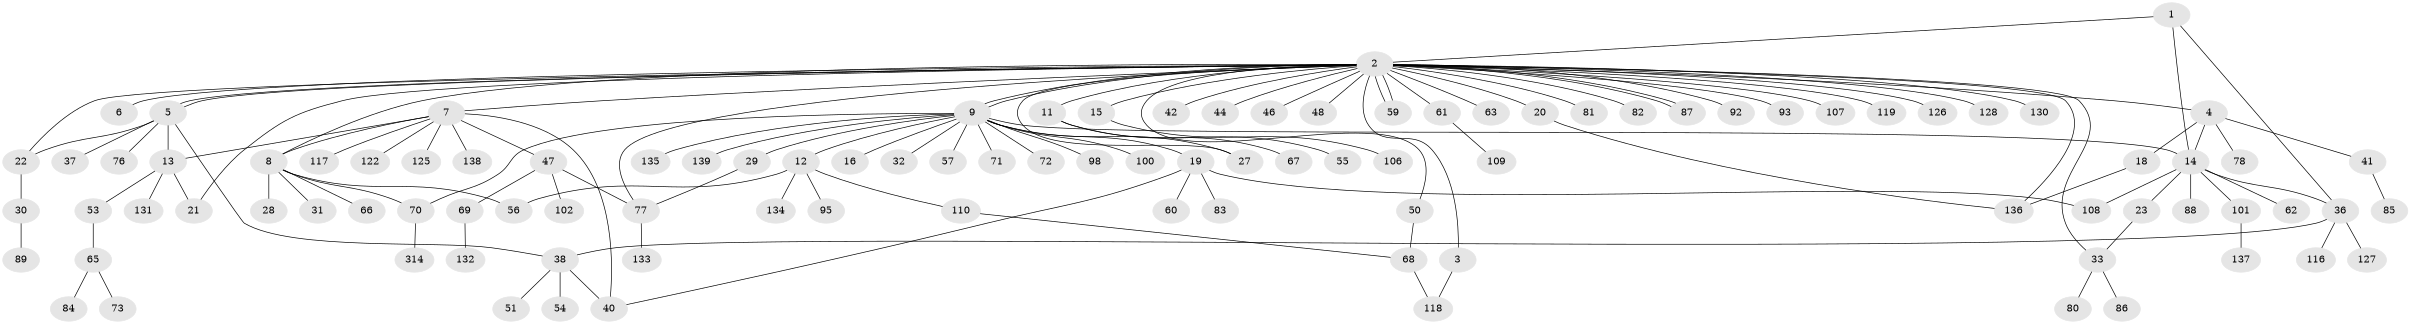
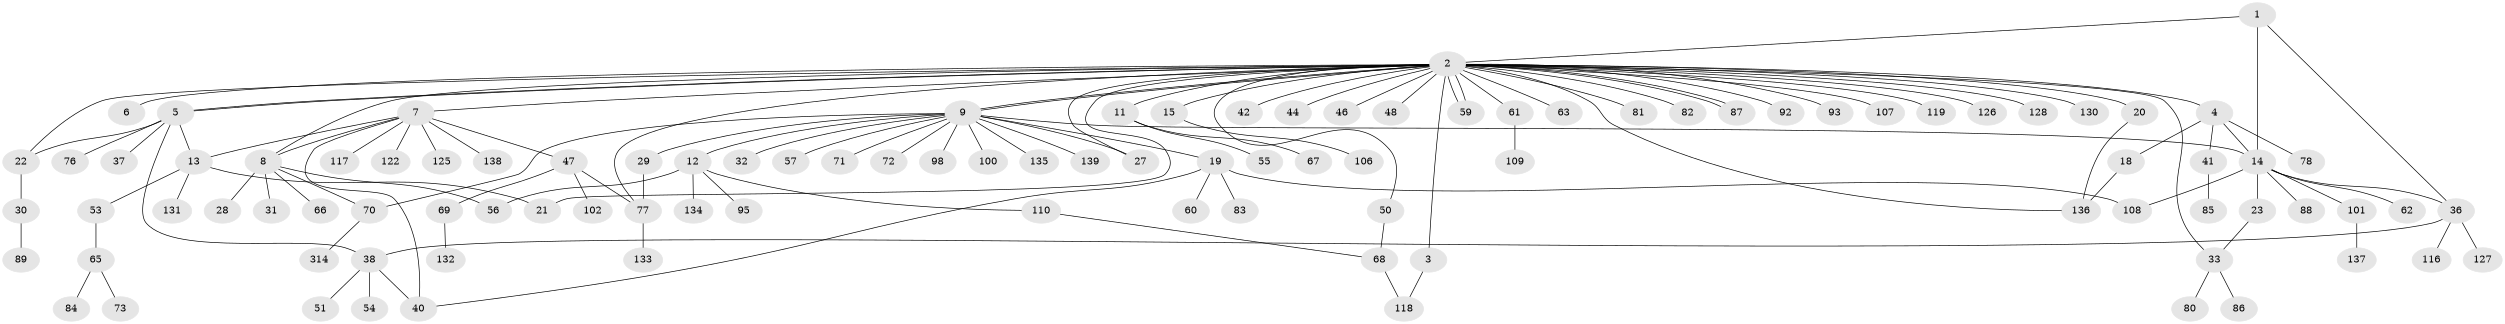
(850, 162) -> none
